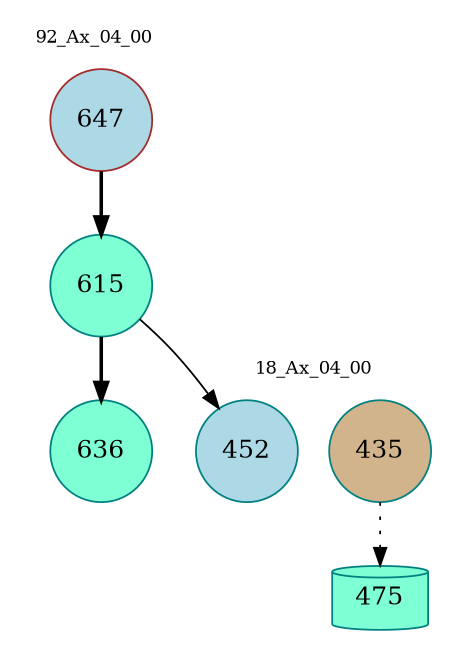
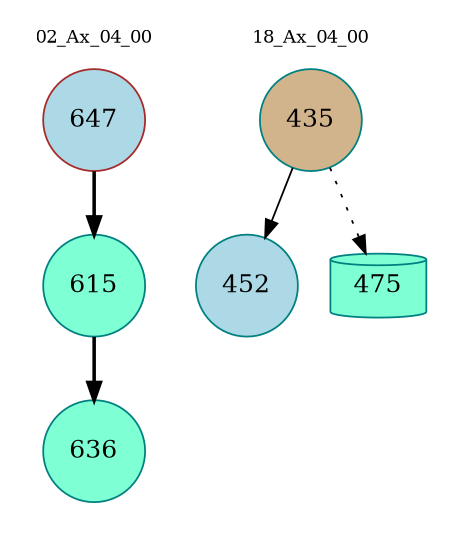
(94, 38) -> (94, 38)
(192, 374) -> (282, 195)
